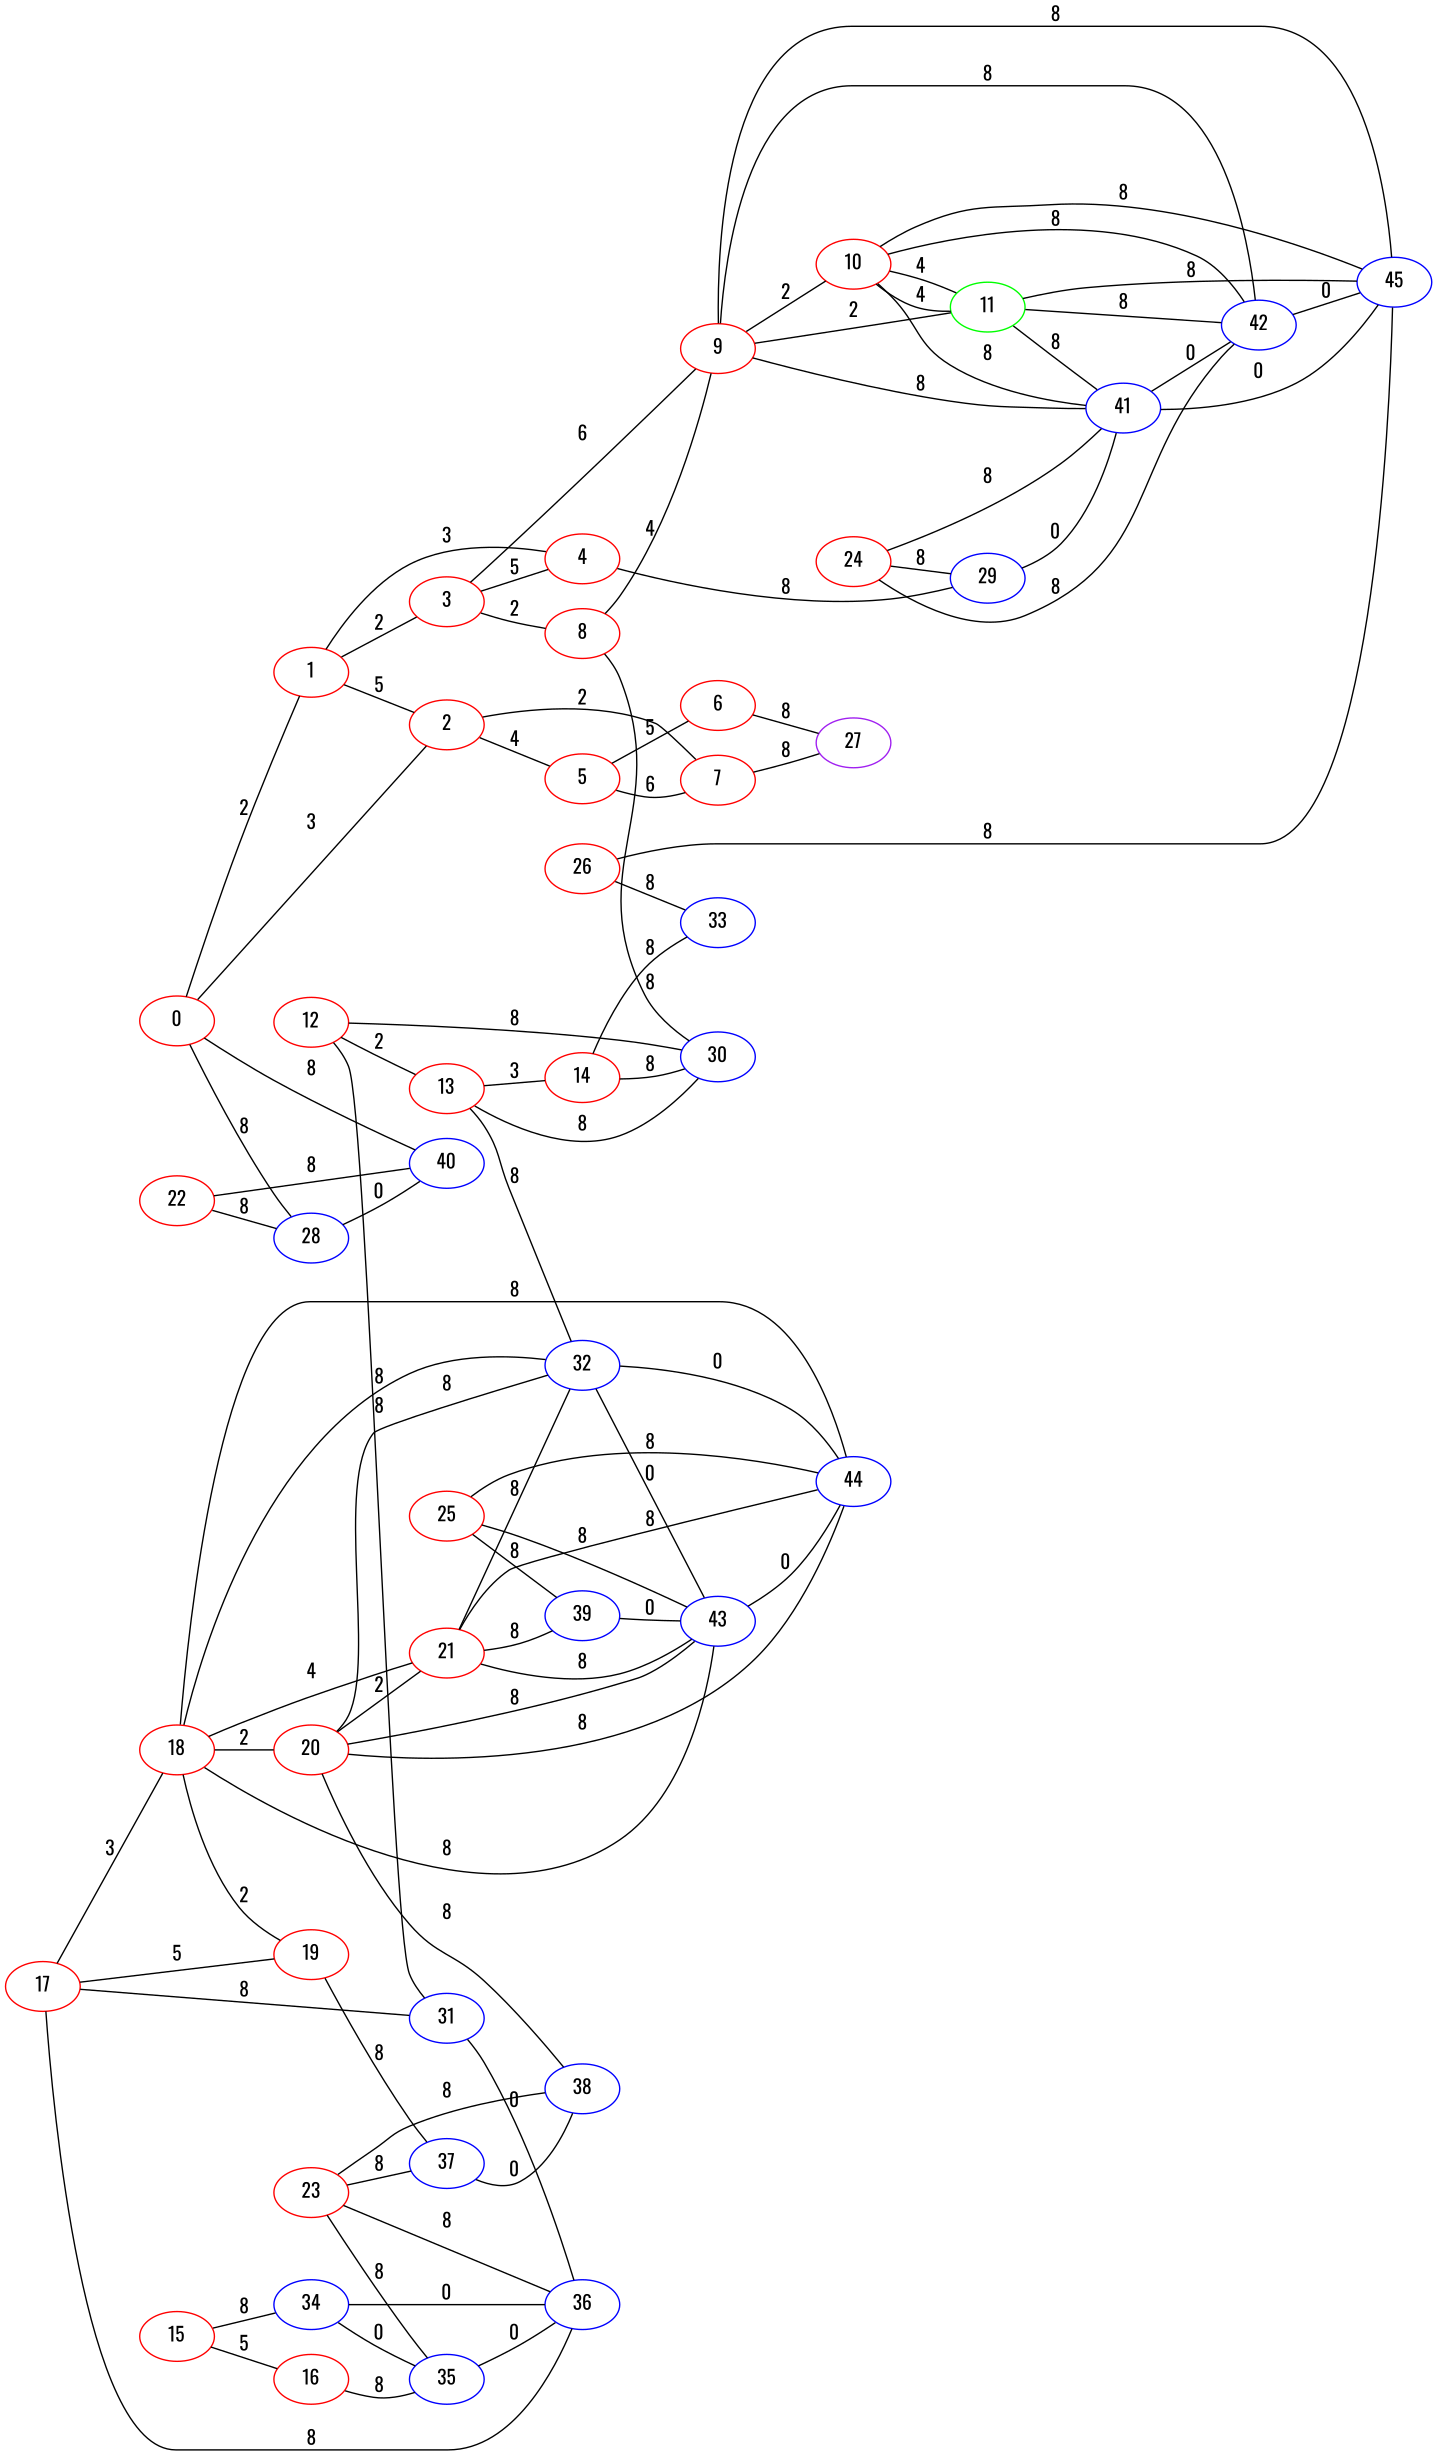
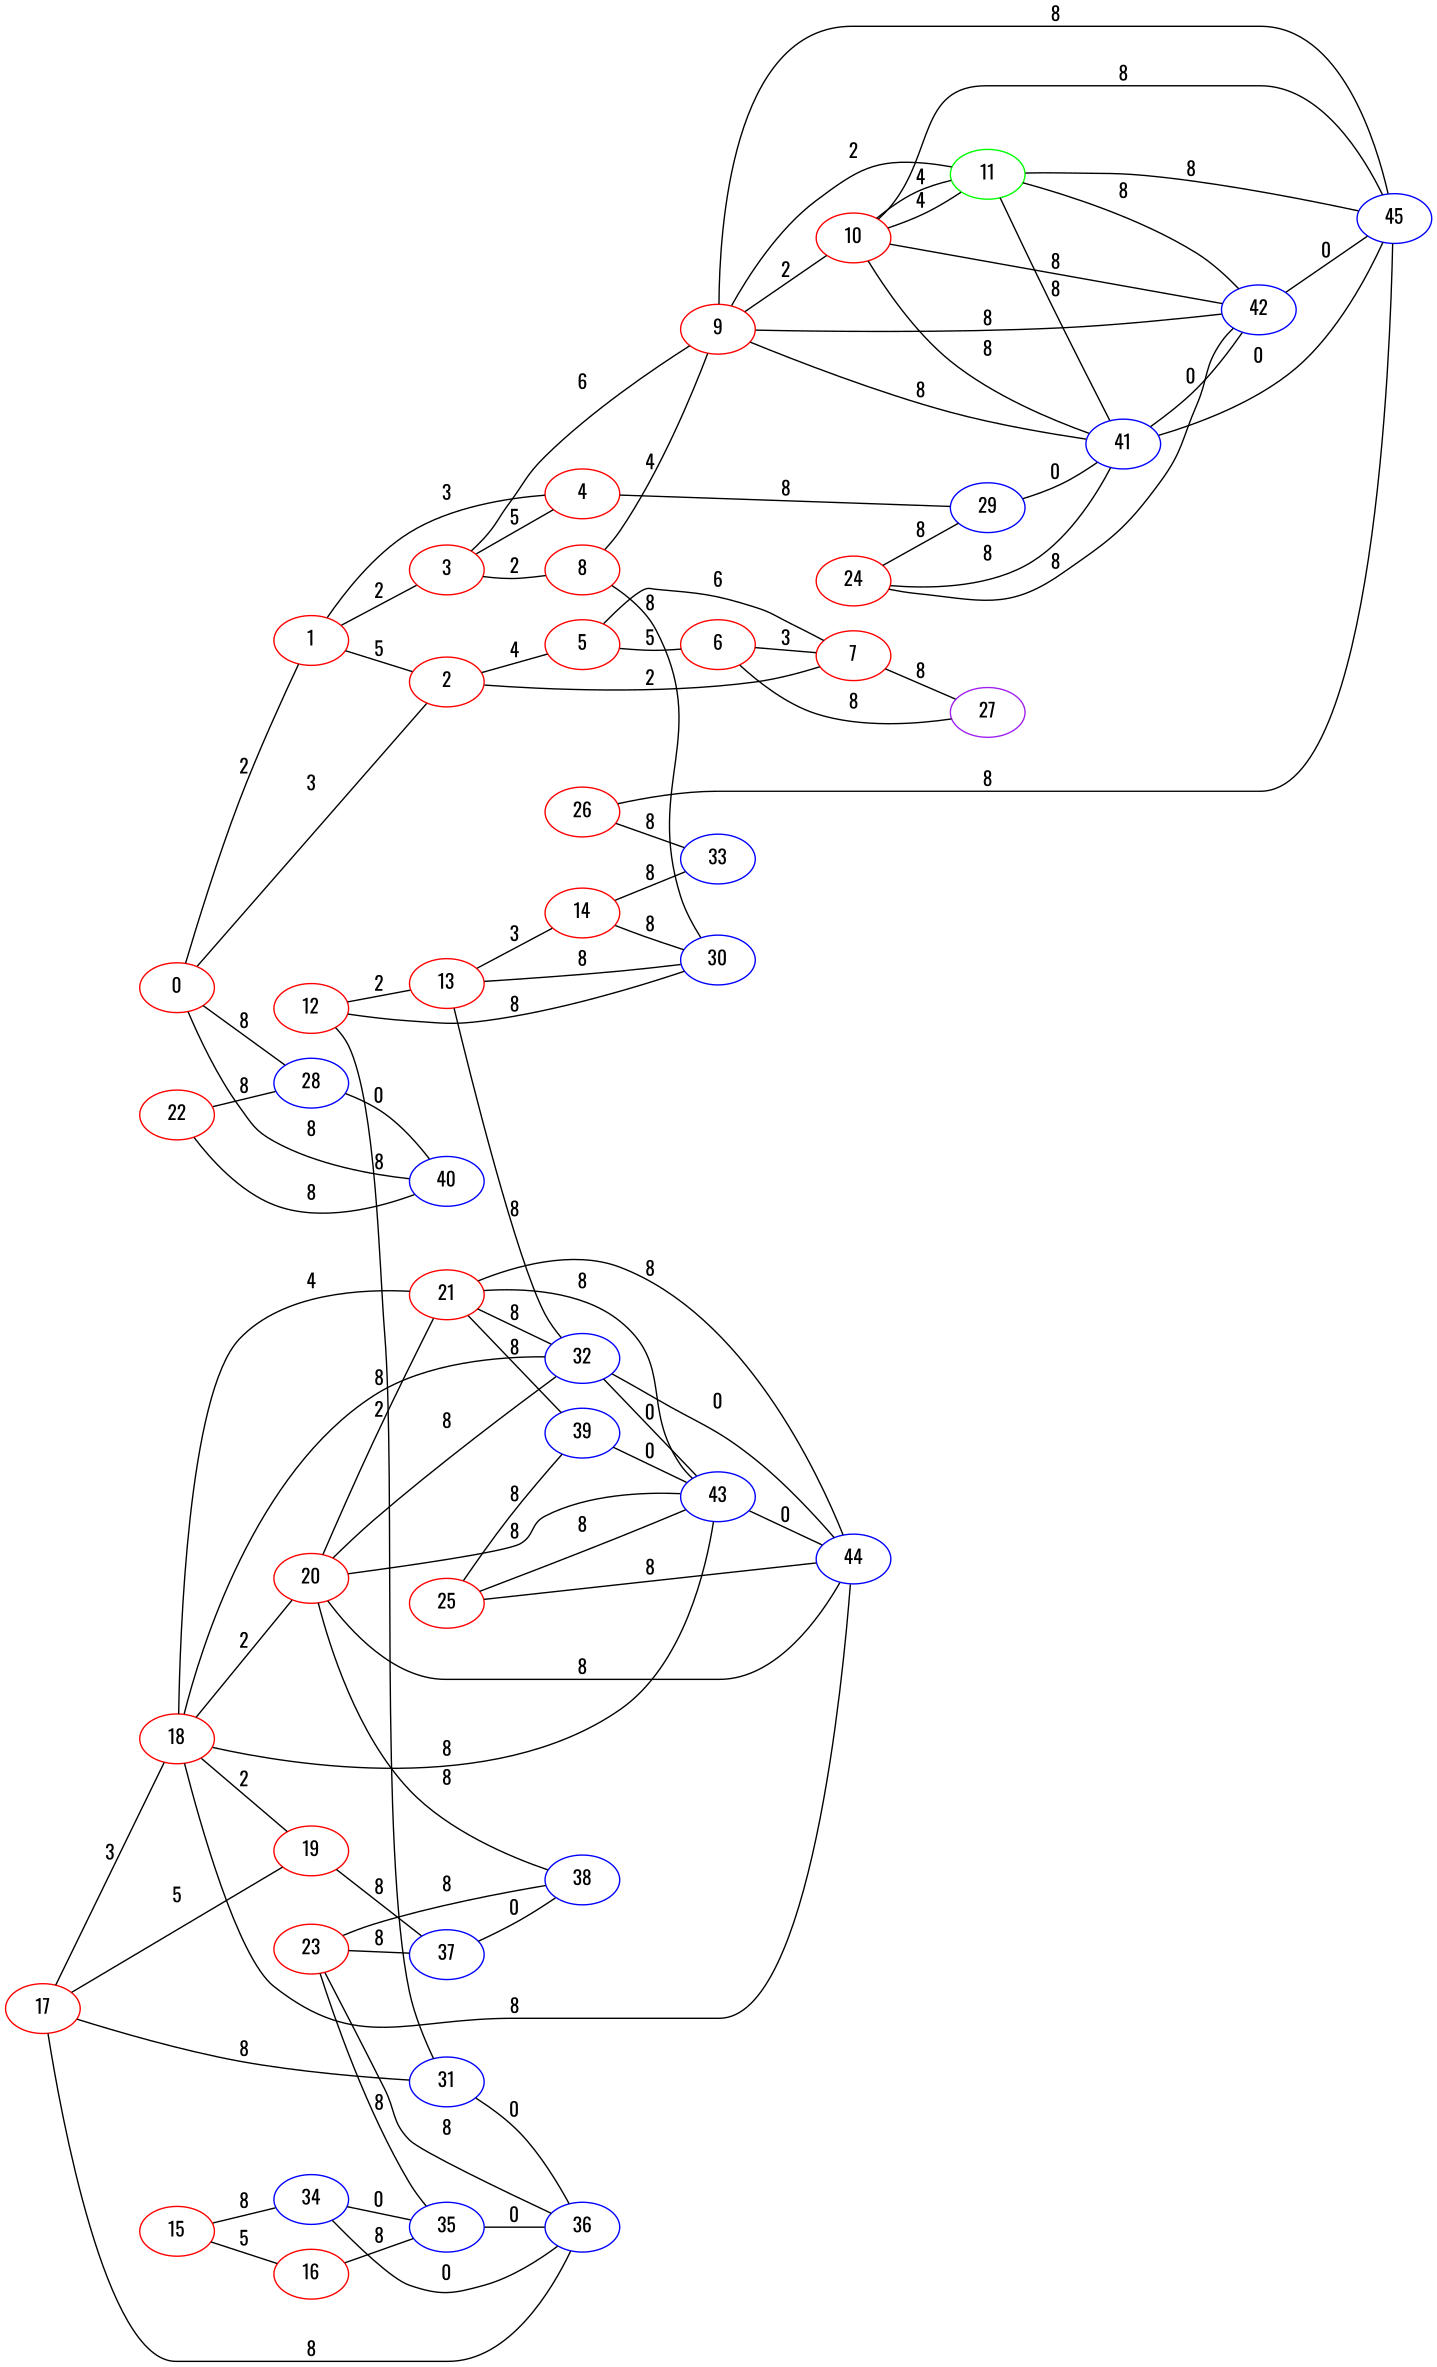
none -> (786, 650)
